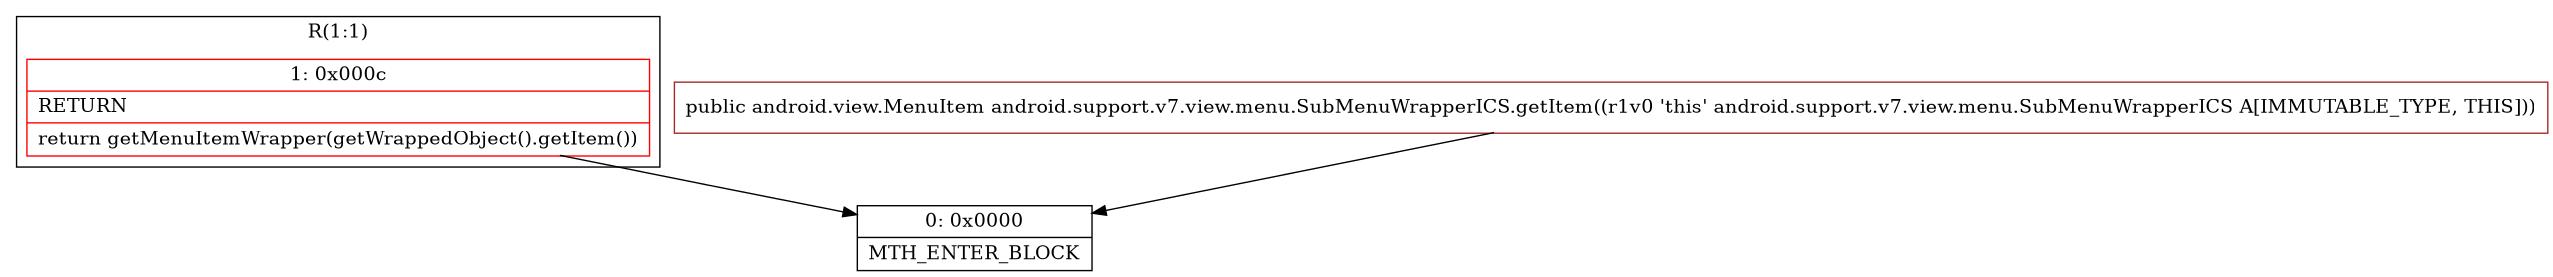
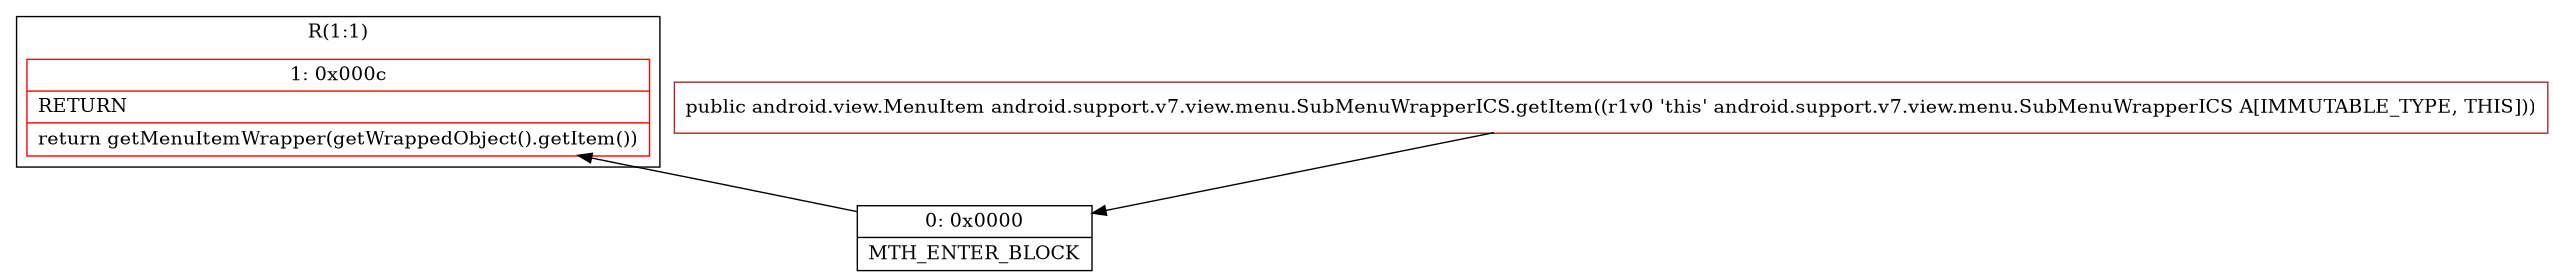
(701, 184) -> (725, 185)
